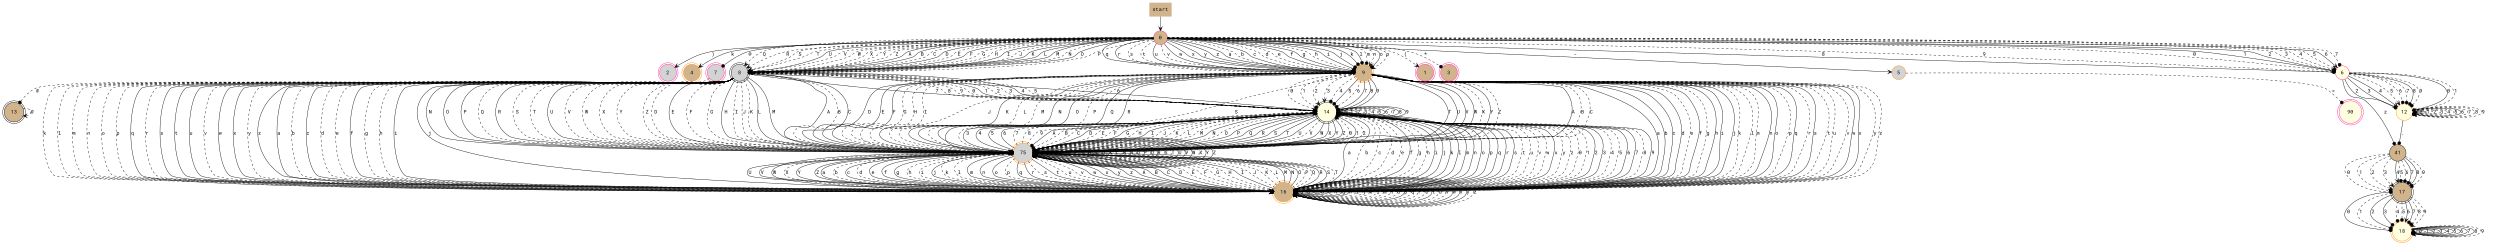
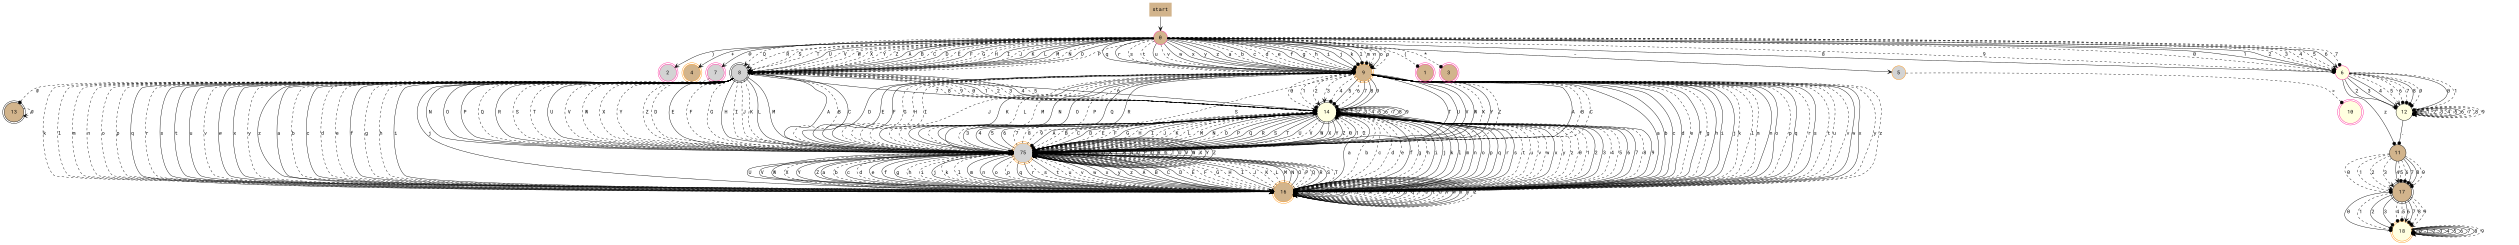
(1294, 40) -> (1294, 40)
(937, 41) -> (937, 41)
(733, 54) -> (733, 54)
(2350, 112) -> (2350, 112)
(2404, 112) -> (2404, 112)
(2398, 153) -> (2398, 153)
